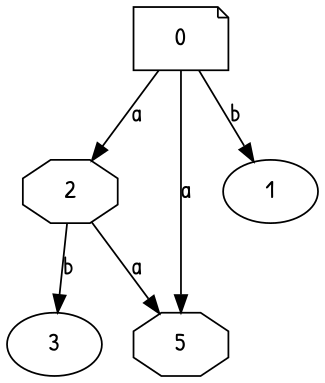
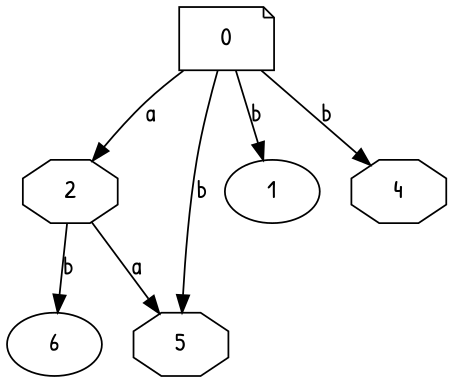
(186, 192) -> (203, 192)
none -> (399, 192)
(54, 344) -> (54, 344)
